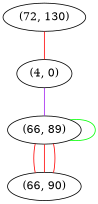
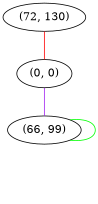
(44, 74) -> (44, 74)
(44, 130) -> (44, 130)
(44, 186) -> none
